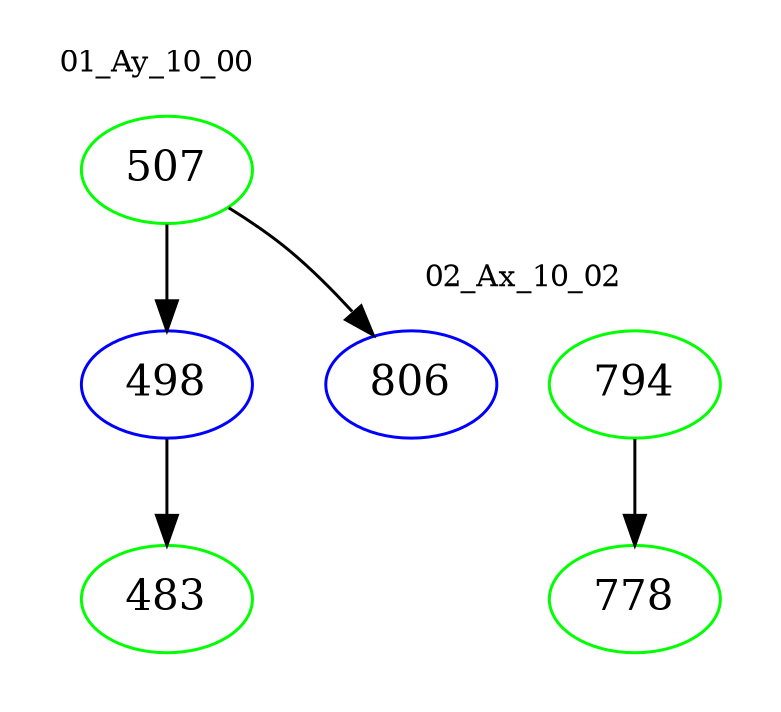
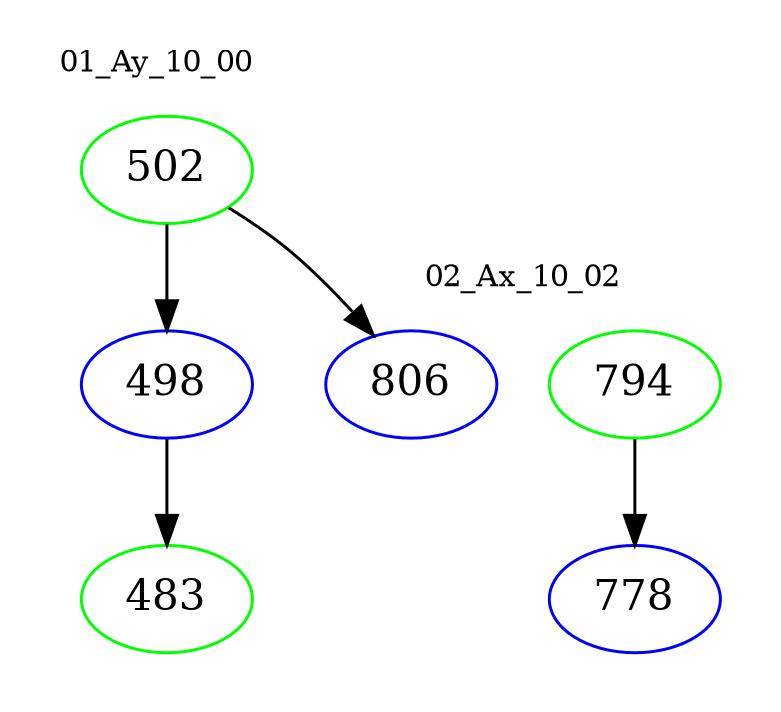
(167, 170) -> (167, 170)
(635, 599) -> (635, 599)
